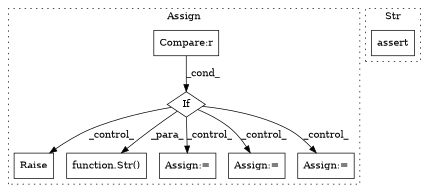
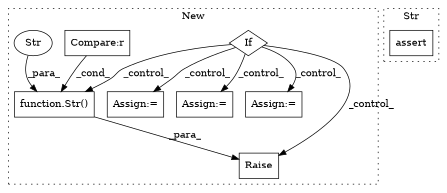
(184, 17) -> (193, 17)
none -> (33, 43)
(186, 70) -> (75, 70)
(167, 135) -> (146, 74)
none -> (163, 137)
